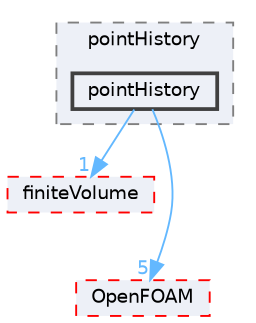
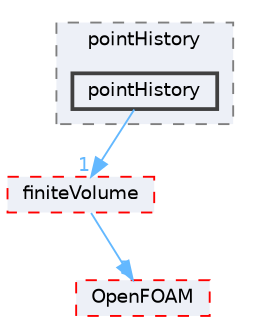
(172, 185) -> (107, 238)
